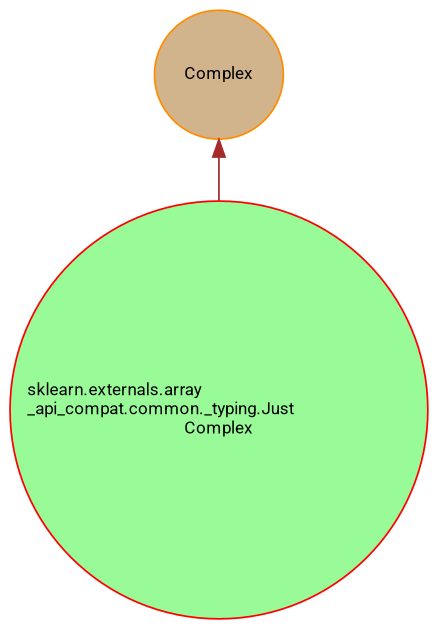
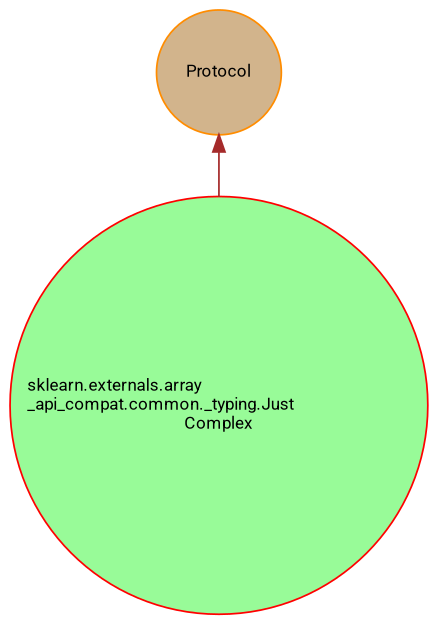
(219, 75) -> (219, 72)
